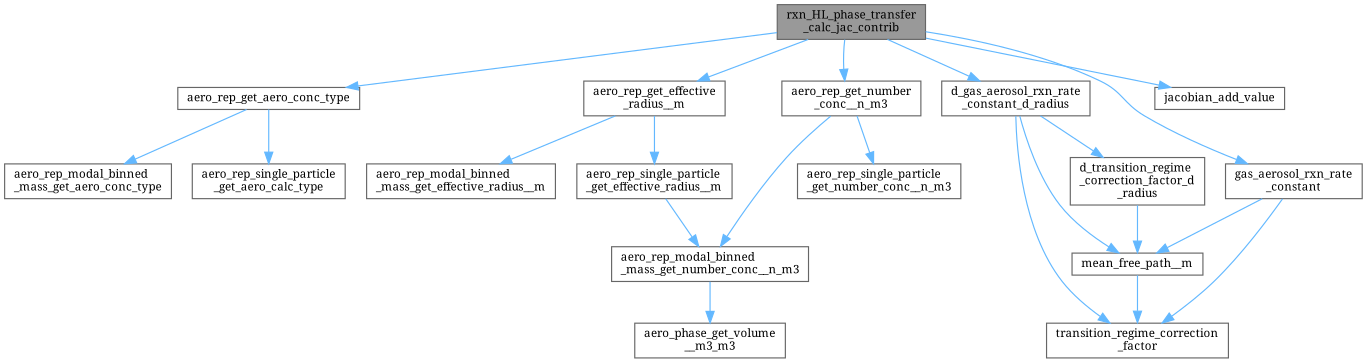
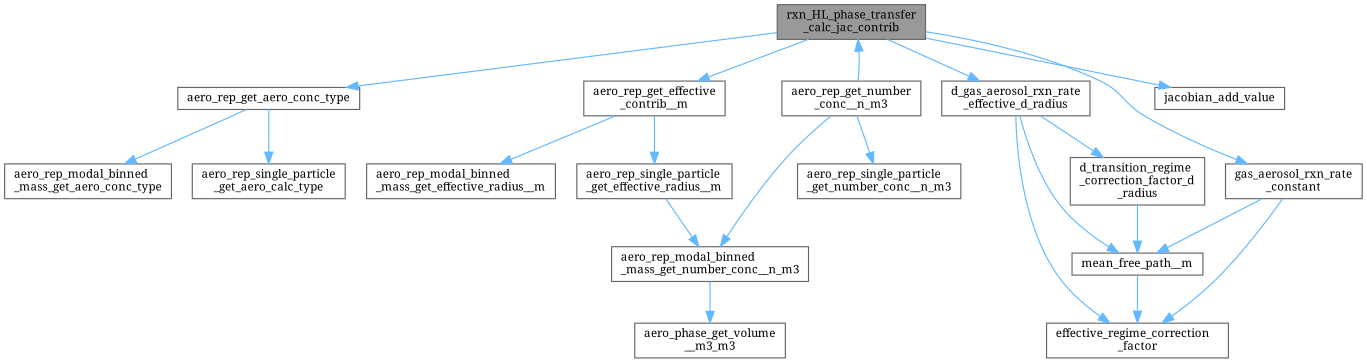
(844, 54) -> (859, 66)
(654, 98) -> (654, 98)
(1016, 98) -> (1016, 98)
(1137, 341) -> (1137, 341)
